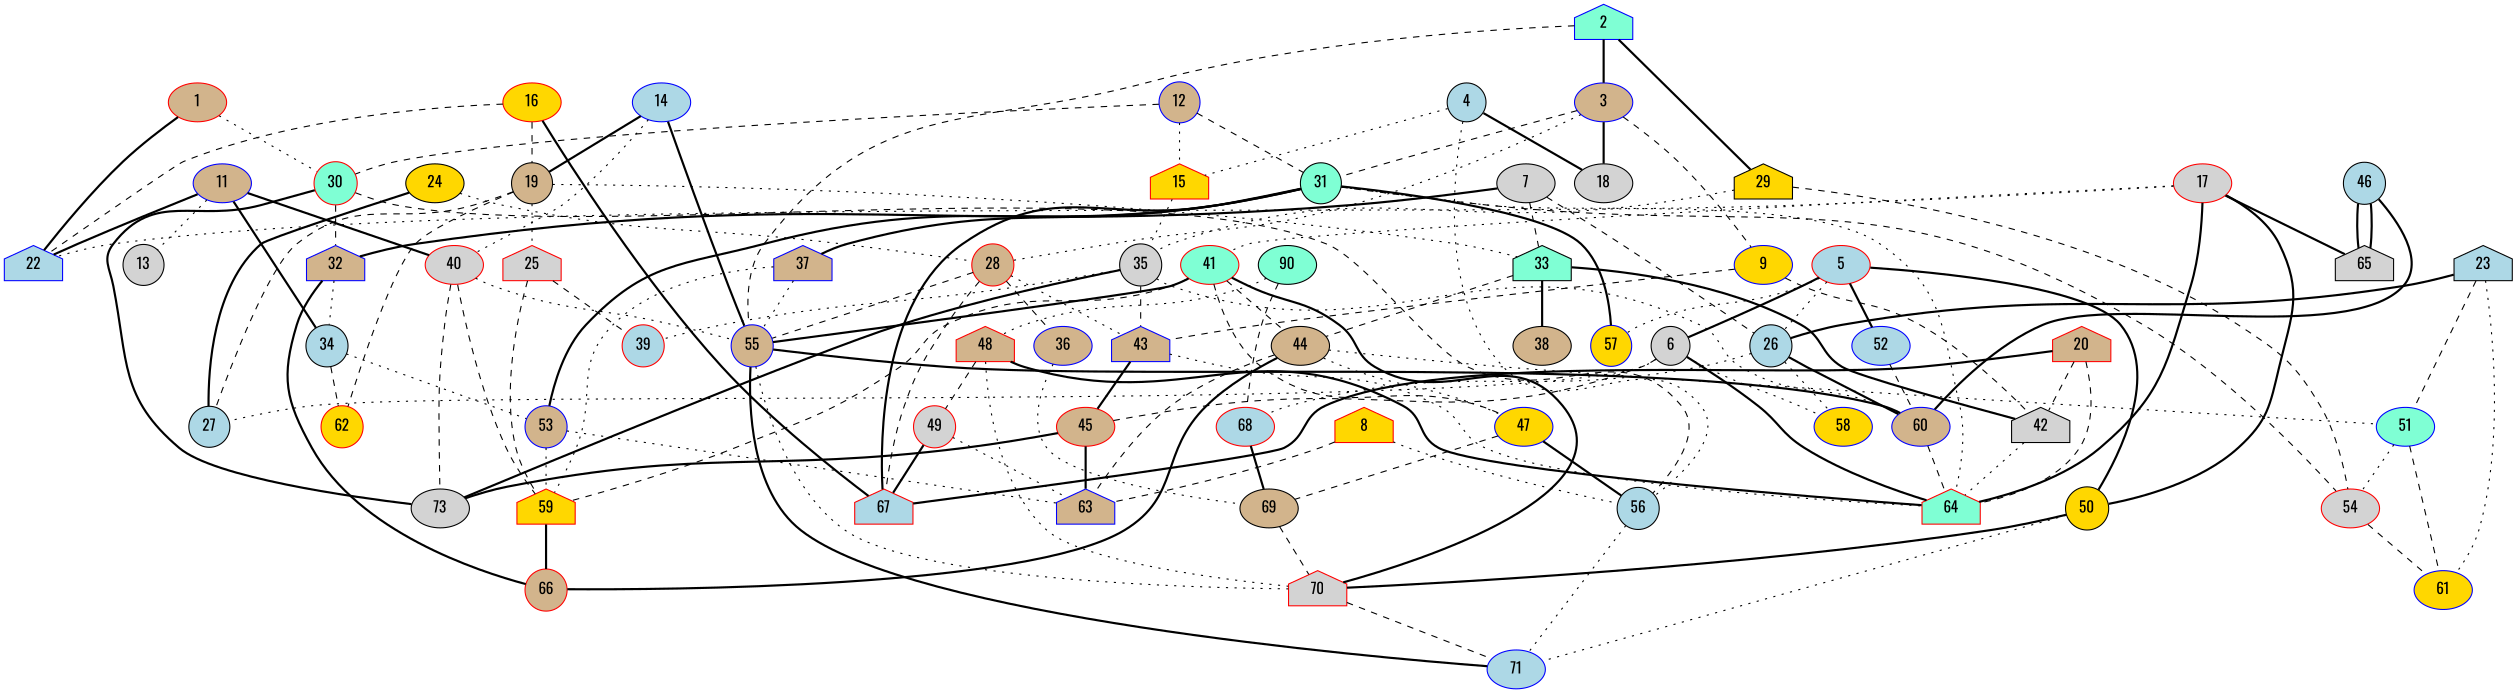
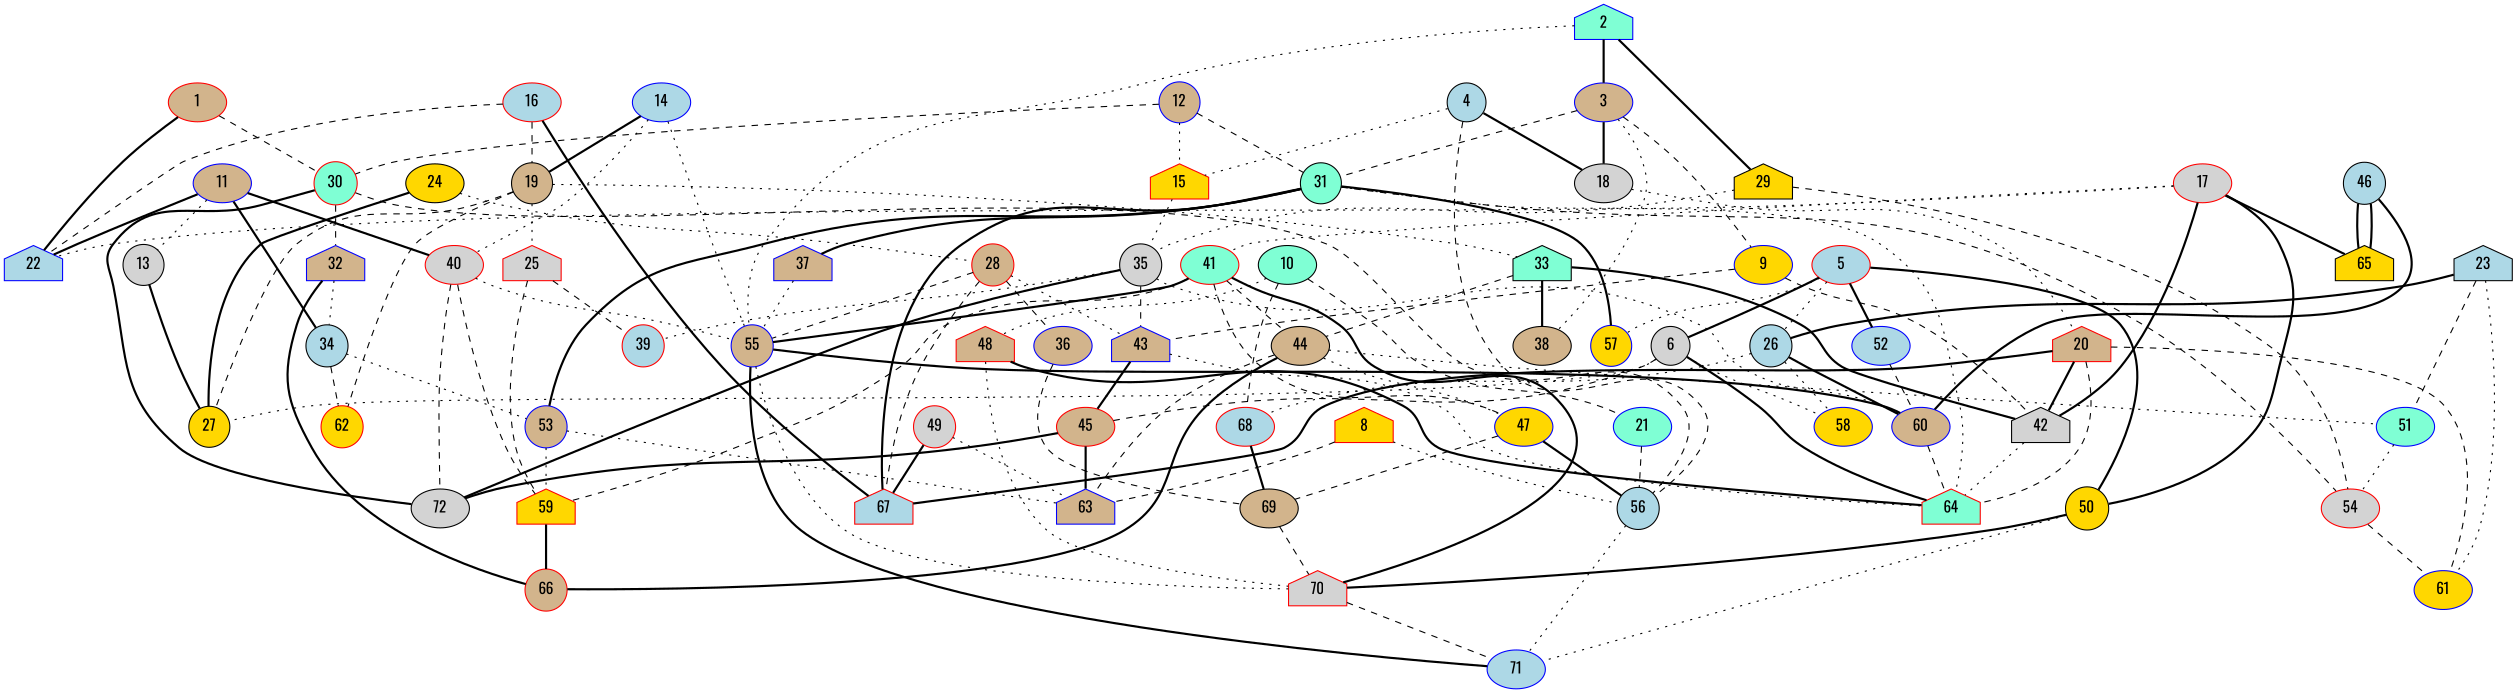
(1107, 92) -> (1107, 92)
(532, 102) -> (532, 102)
(268, 144) -> (268, 144)
(1418, 183) -> (1631, 232)
(1526, 183) -> none
none -> (1875, 210)
(705, 224) -> (705, 224)
(1287, 265) -> (1287, 265)
(2364, 265) -> (2364, 265)
(605, 334) -> none
none -> (171, 348)
(1497, 359) -> (1497, 359)
(961, 385) -> none
(2061, 386) -> (2061, 386)
(2148, 397) -> (2143, 335)
(209, 427) -> (209, 427)
none -> (1642, 427)
(1077, 467) -> (1077, 467)
(440, 508) -> (440, 508)
(2424, 508) -> (2367, 371)
